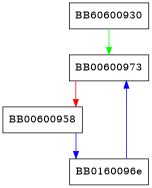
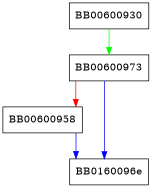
(109, 16) -> (109, 16)
(126, 123) -> (104, 116)
